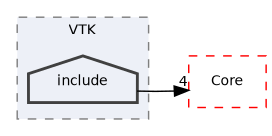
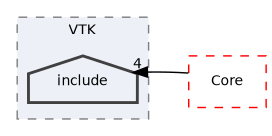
(157, 91) -> (168, 72)
